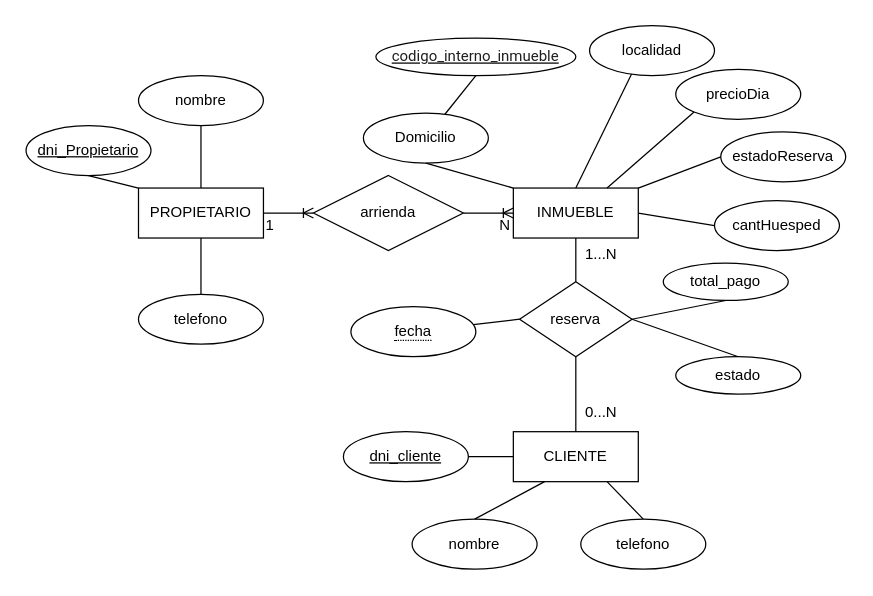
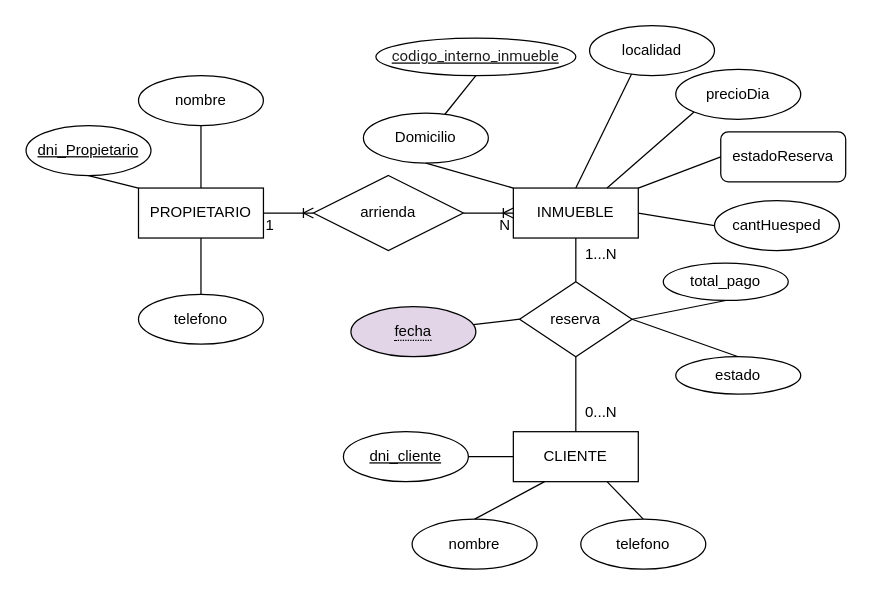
(783, 157) -> (783, 157)
(413, 332) -> (413, 332)
